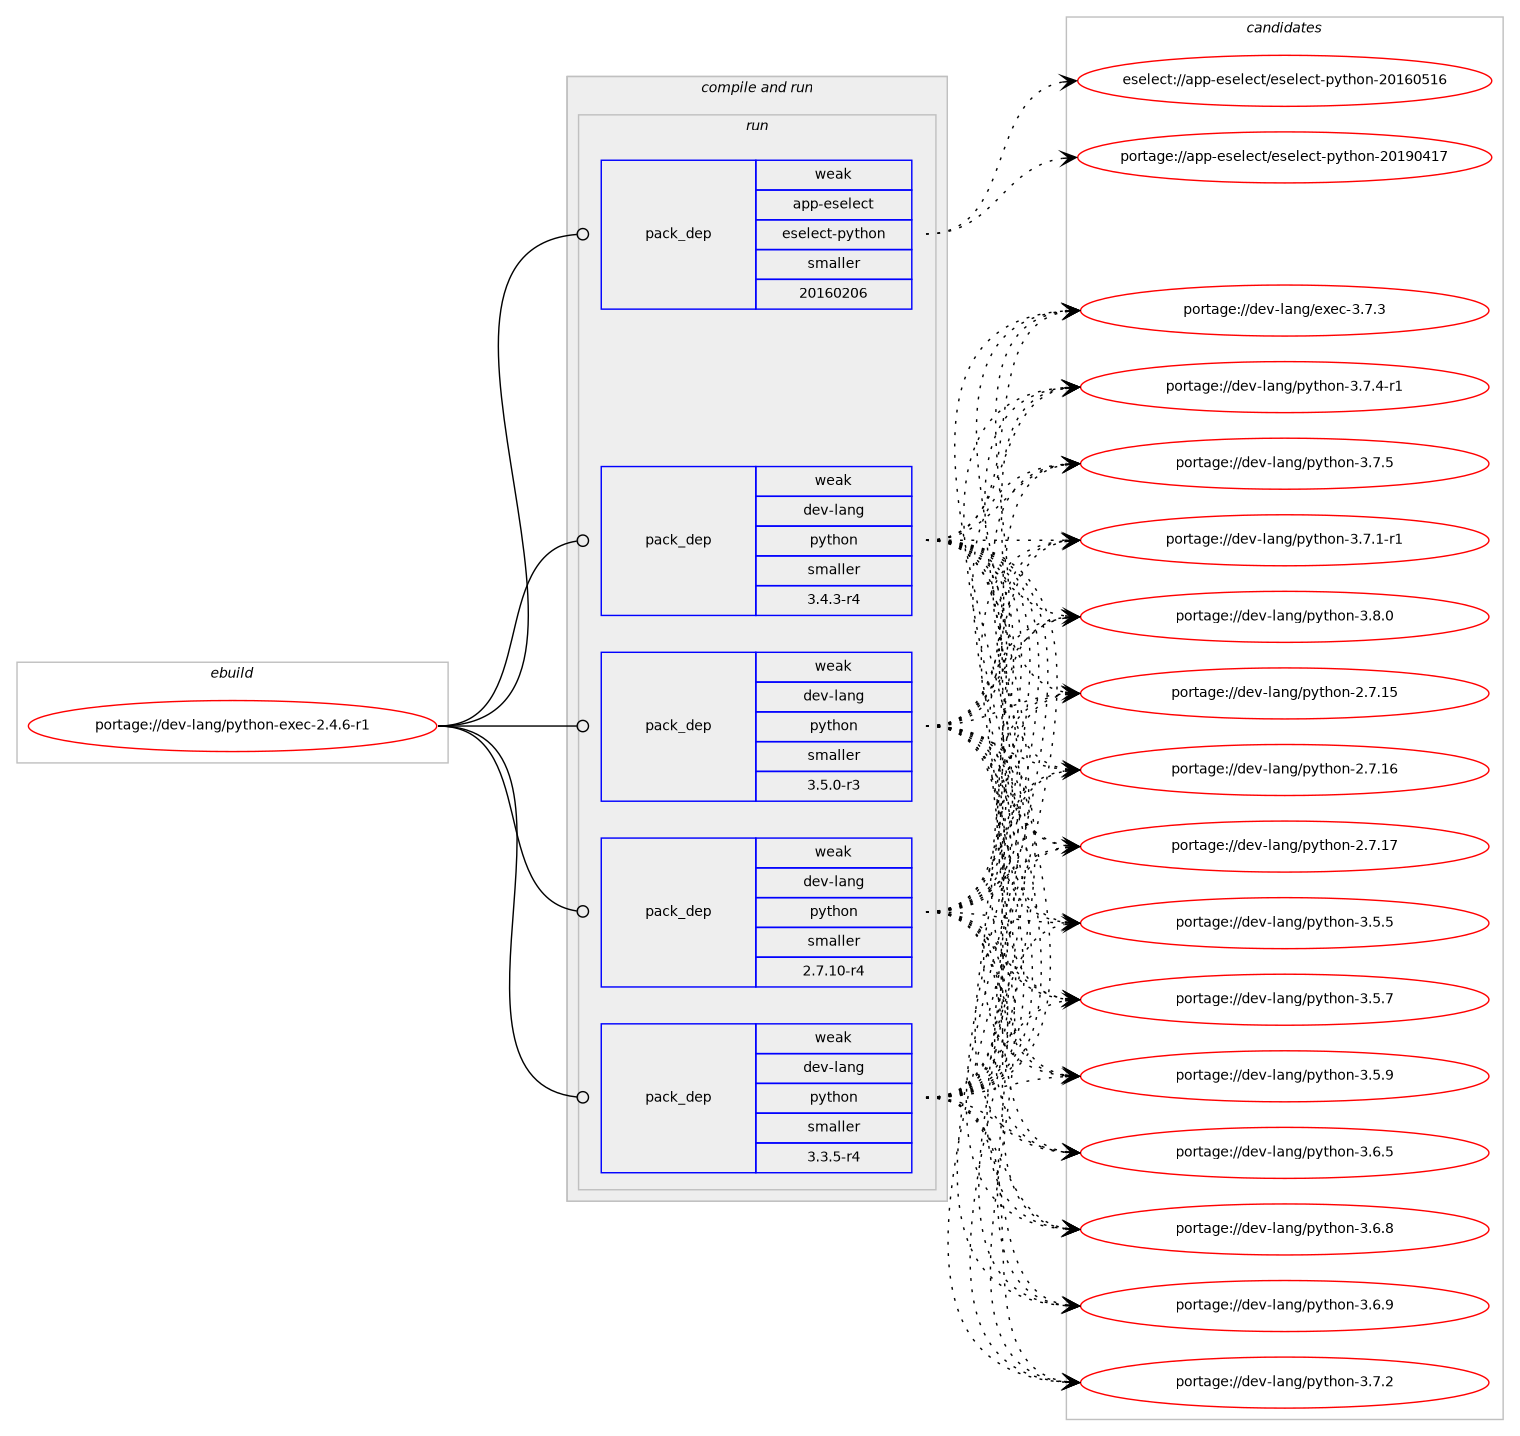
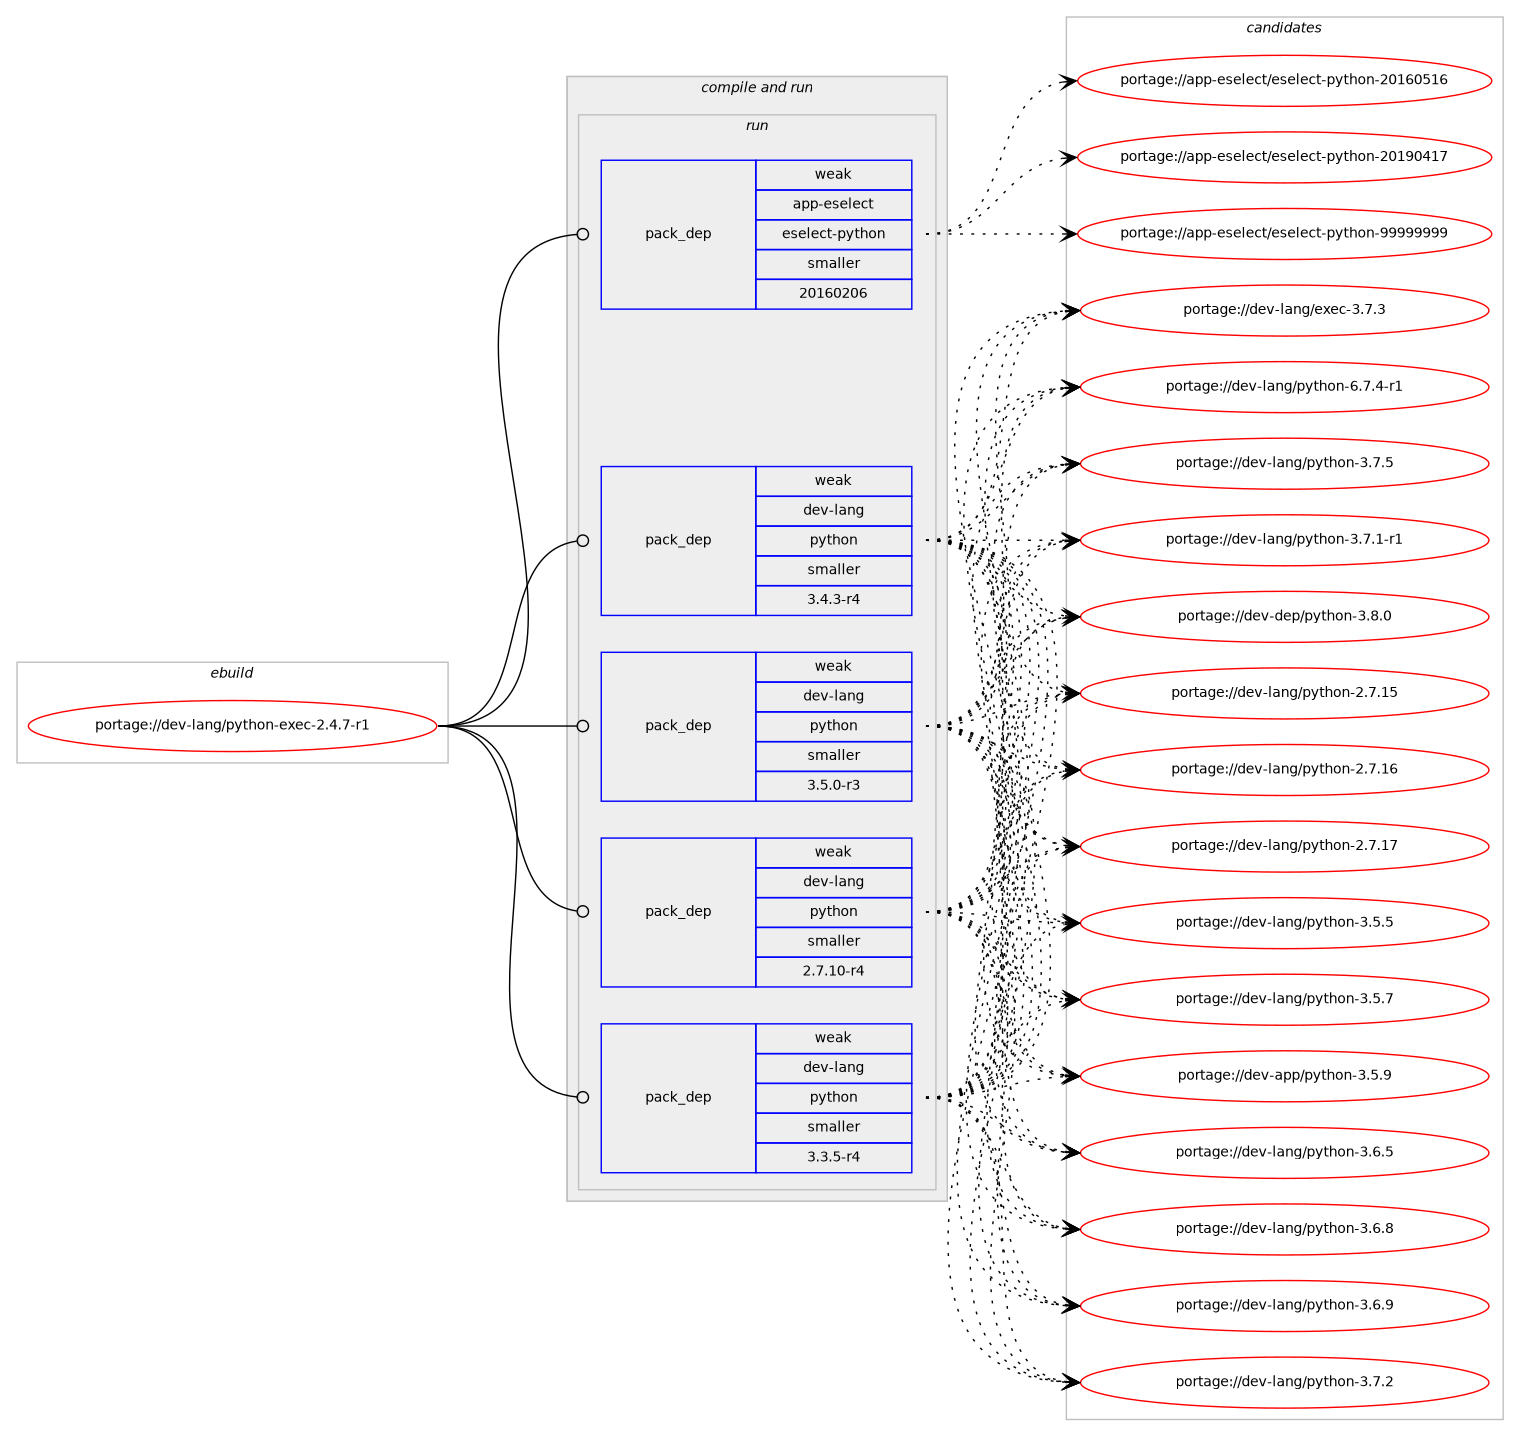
(1285, 81) -> (1285, 81)
none -> (1285, 234)
(1285, 387) -> (1285, 387)
(1285, 617) -> (1285, 617)
(233, 726) -> (233, 726)
(1285, 1076) -> (1285, 1076)
